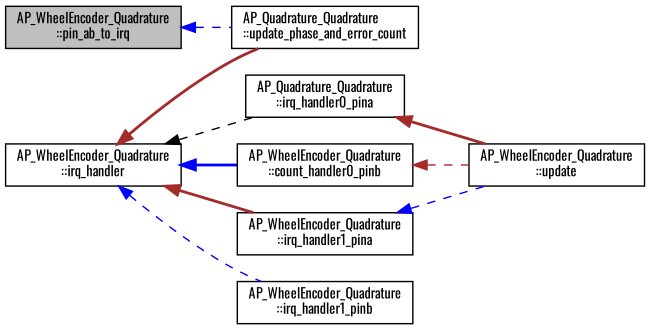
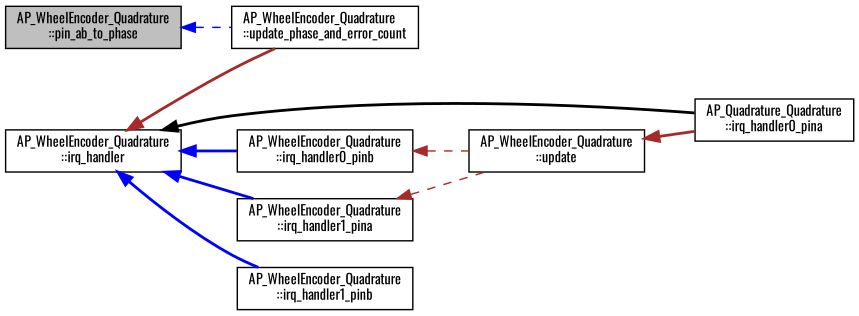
(93, 27) -> (93, 27)
(325, 27) -> (325, 27)
(216, 128) -> (435, 104)
(448, 133) -> (677, 134)
(325, 165) -> (325, 151)
(448, 197) -> (448, 183)
(216, 202) -> (216, 187)
(192, 243) -> (191, 229)
